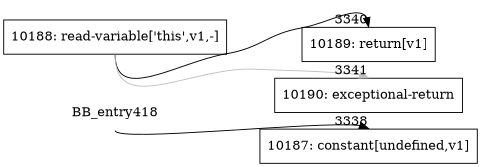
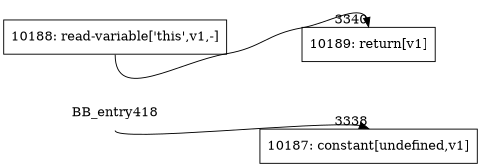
(369, 95) -> none
